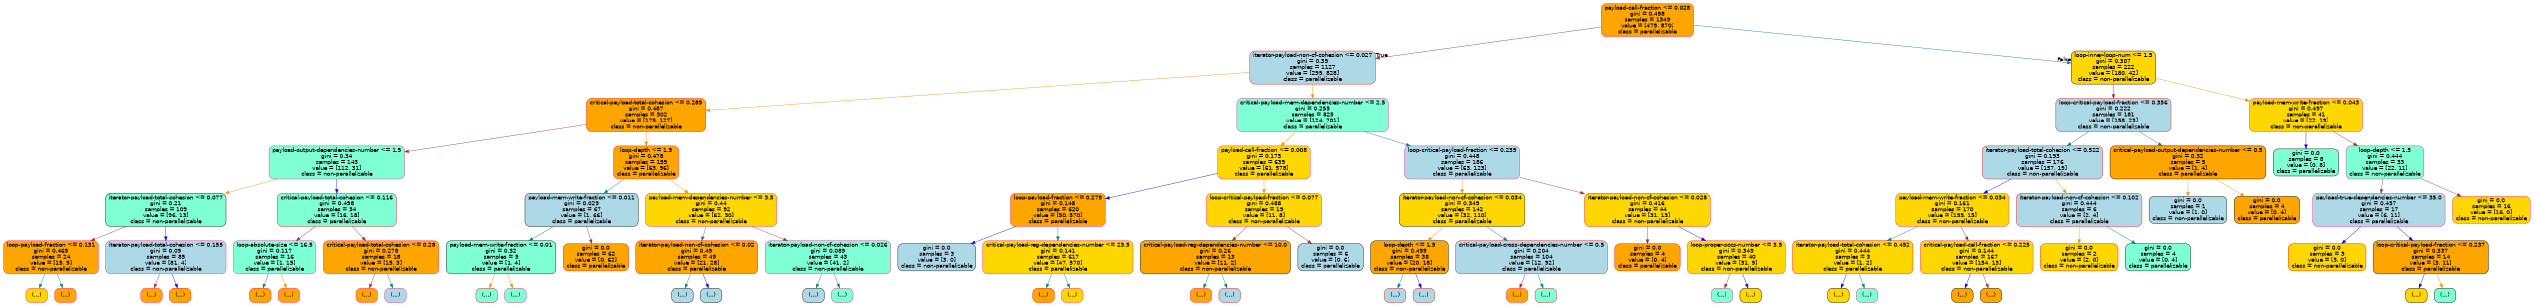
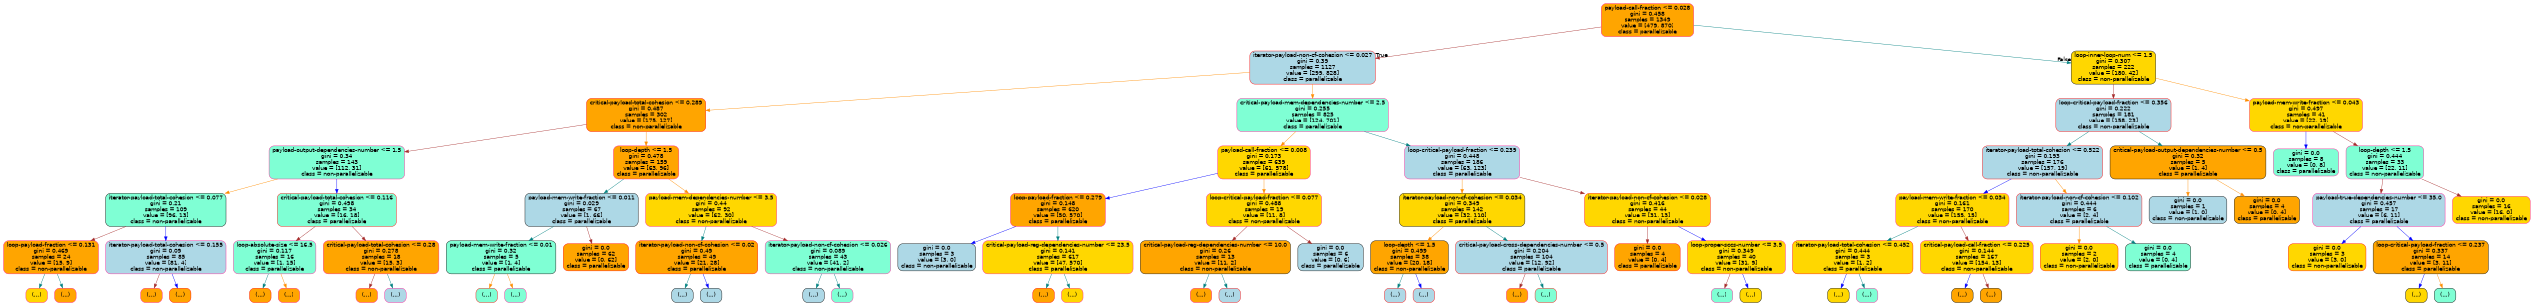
(2306, 162) -> (2306, 162)
